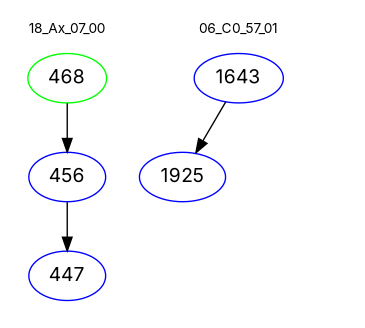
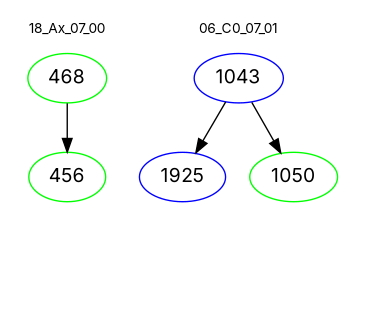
(239, 30) -> (239, 30)
(239, 78) -> (239, 78)
(67, 177) -> (67, 177)
none -> (294, 177)
(67, 276) -> none
